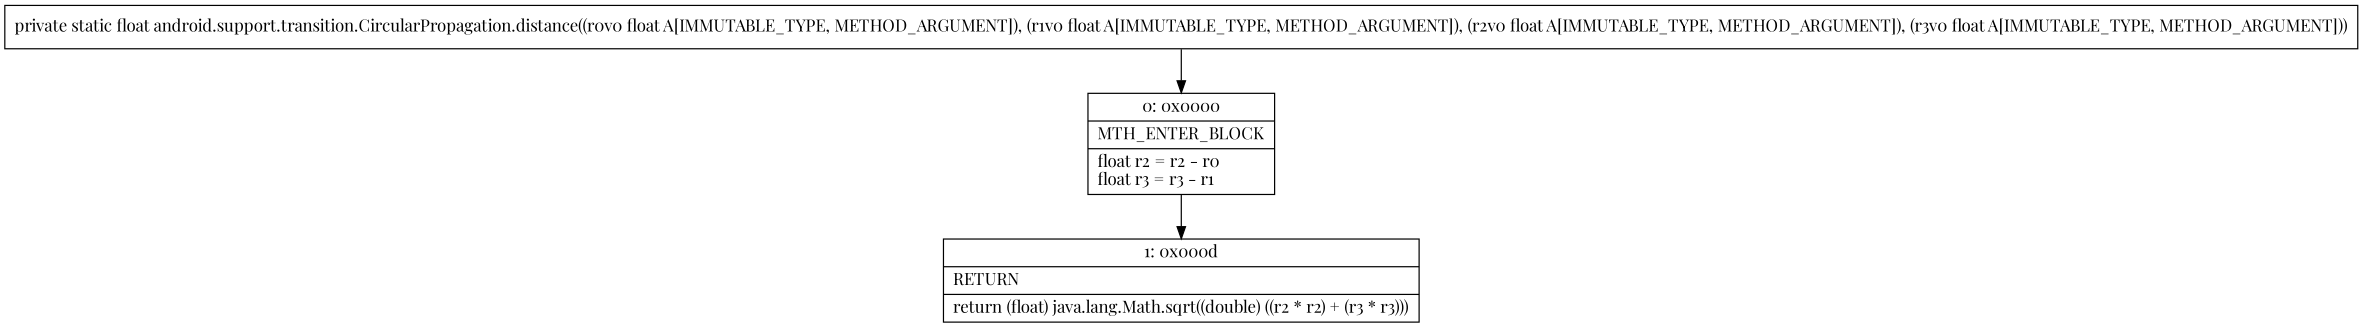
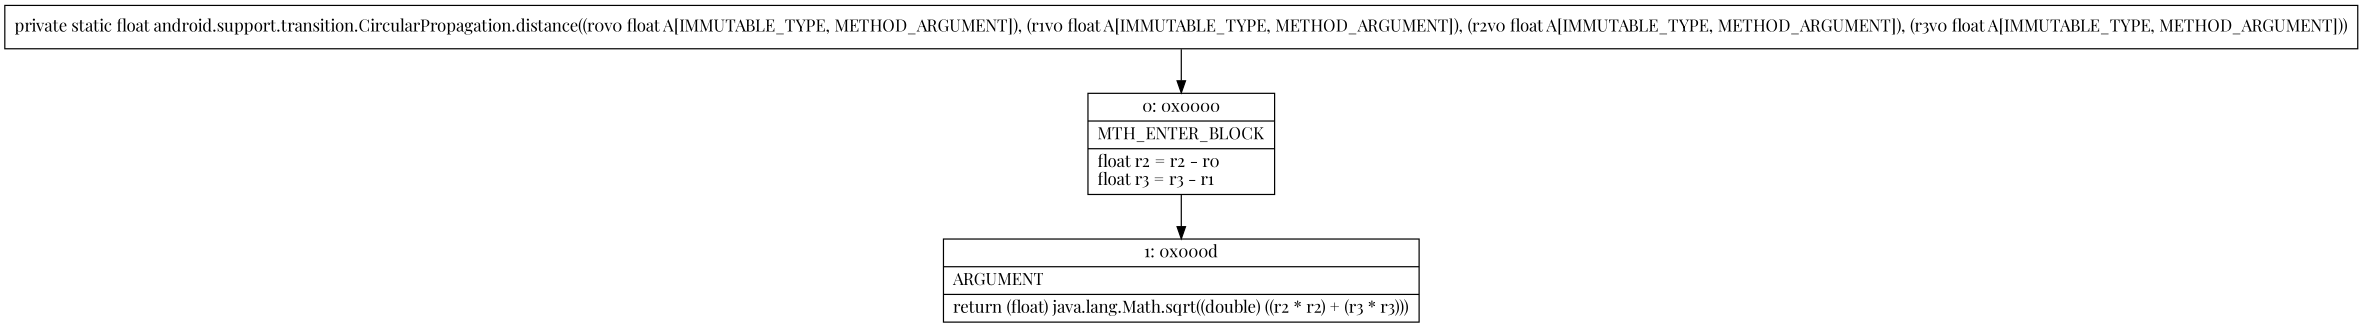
(986, 280) -> (999, 280)
